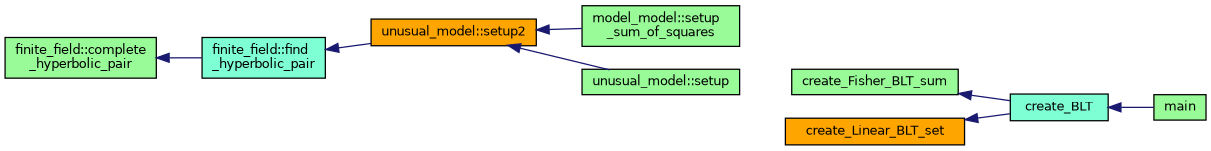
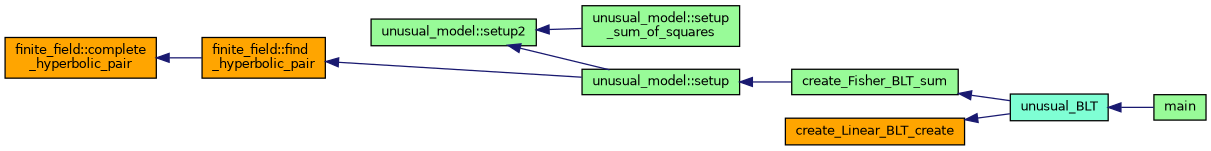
(661, 26) -> (661, 26)
(454, 32) -> (454, 32)
(355, 46) -> (460, 70)
(81, 58) -> (81, 58)
(264, 58) -> (264, 58)
none -> (772, 82)
(1059, 107) -> (1059, 107)
(875, 132) -> (875, 132)
